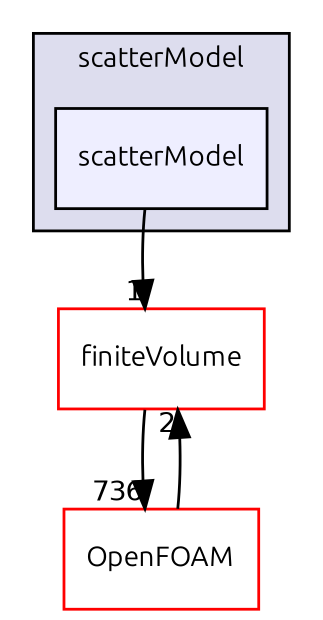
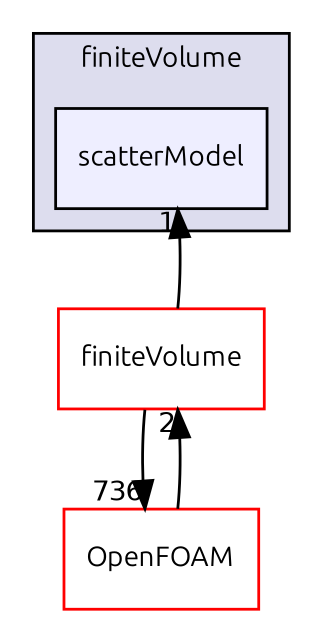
(161, 60) -> (161, 60)
(143, 249) -> (180, 273)
